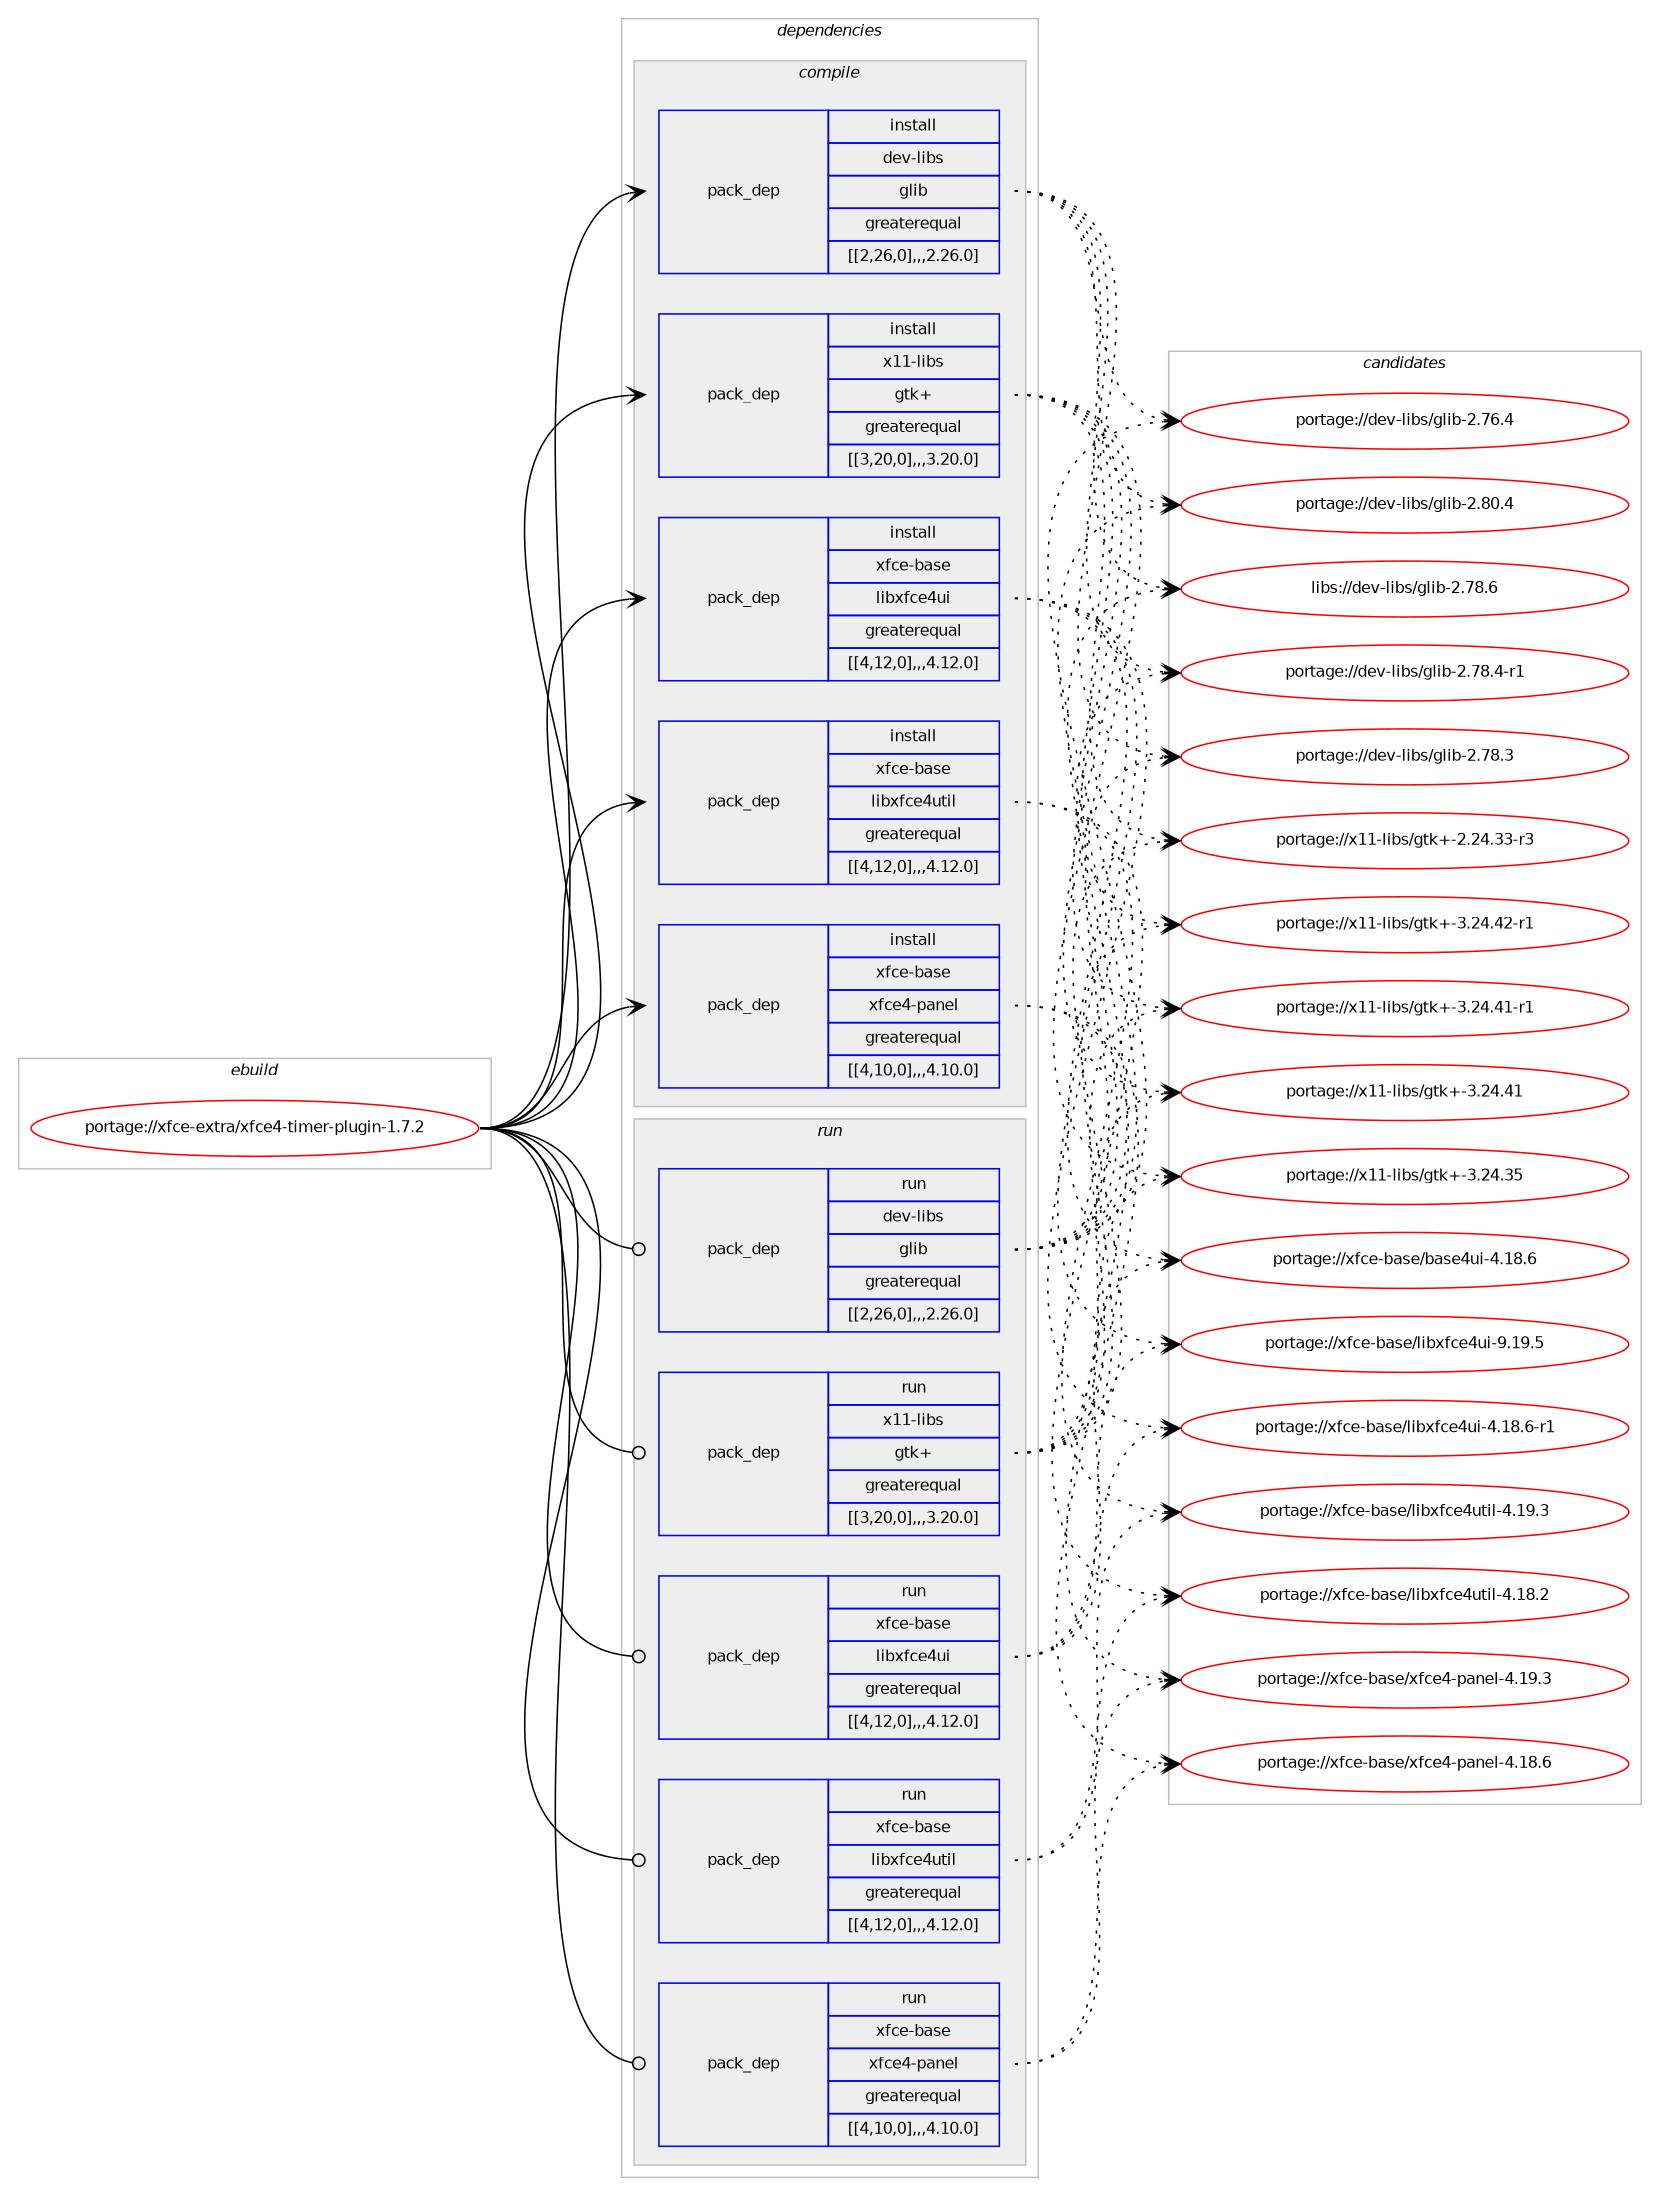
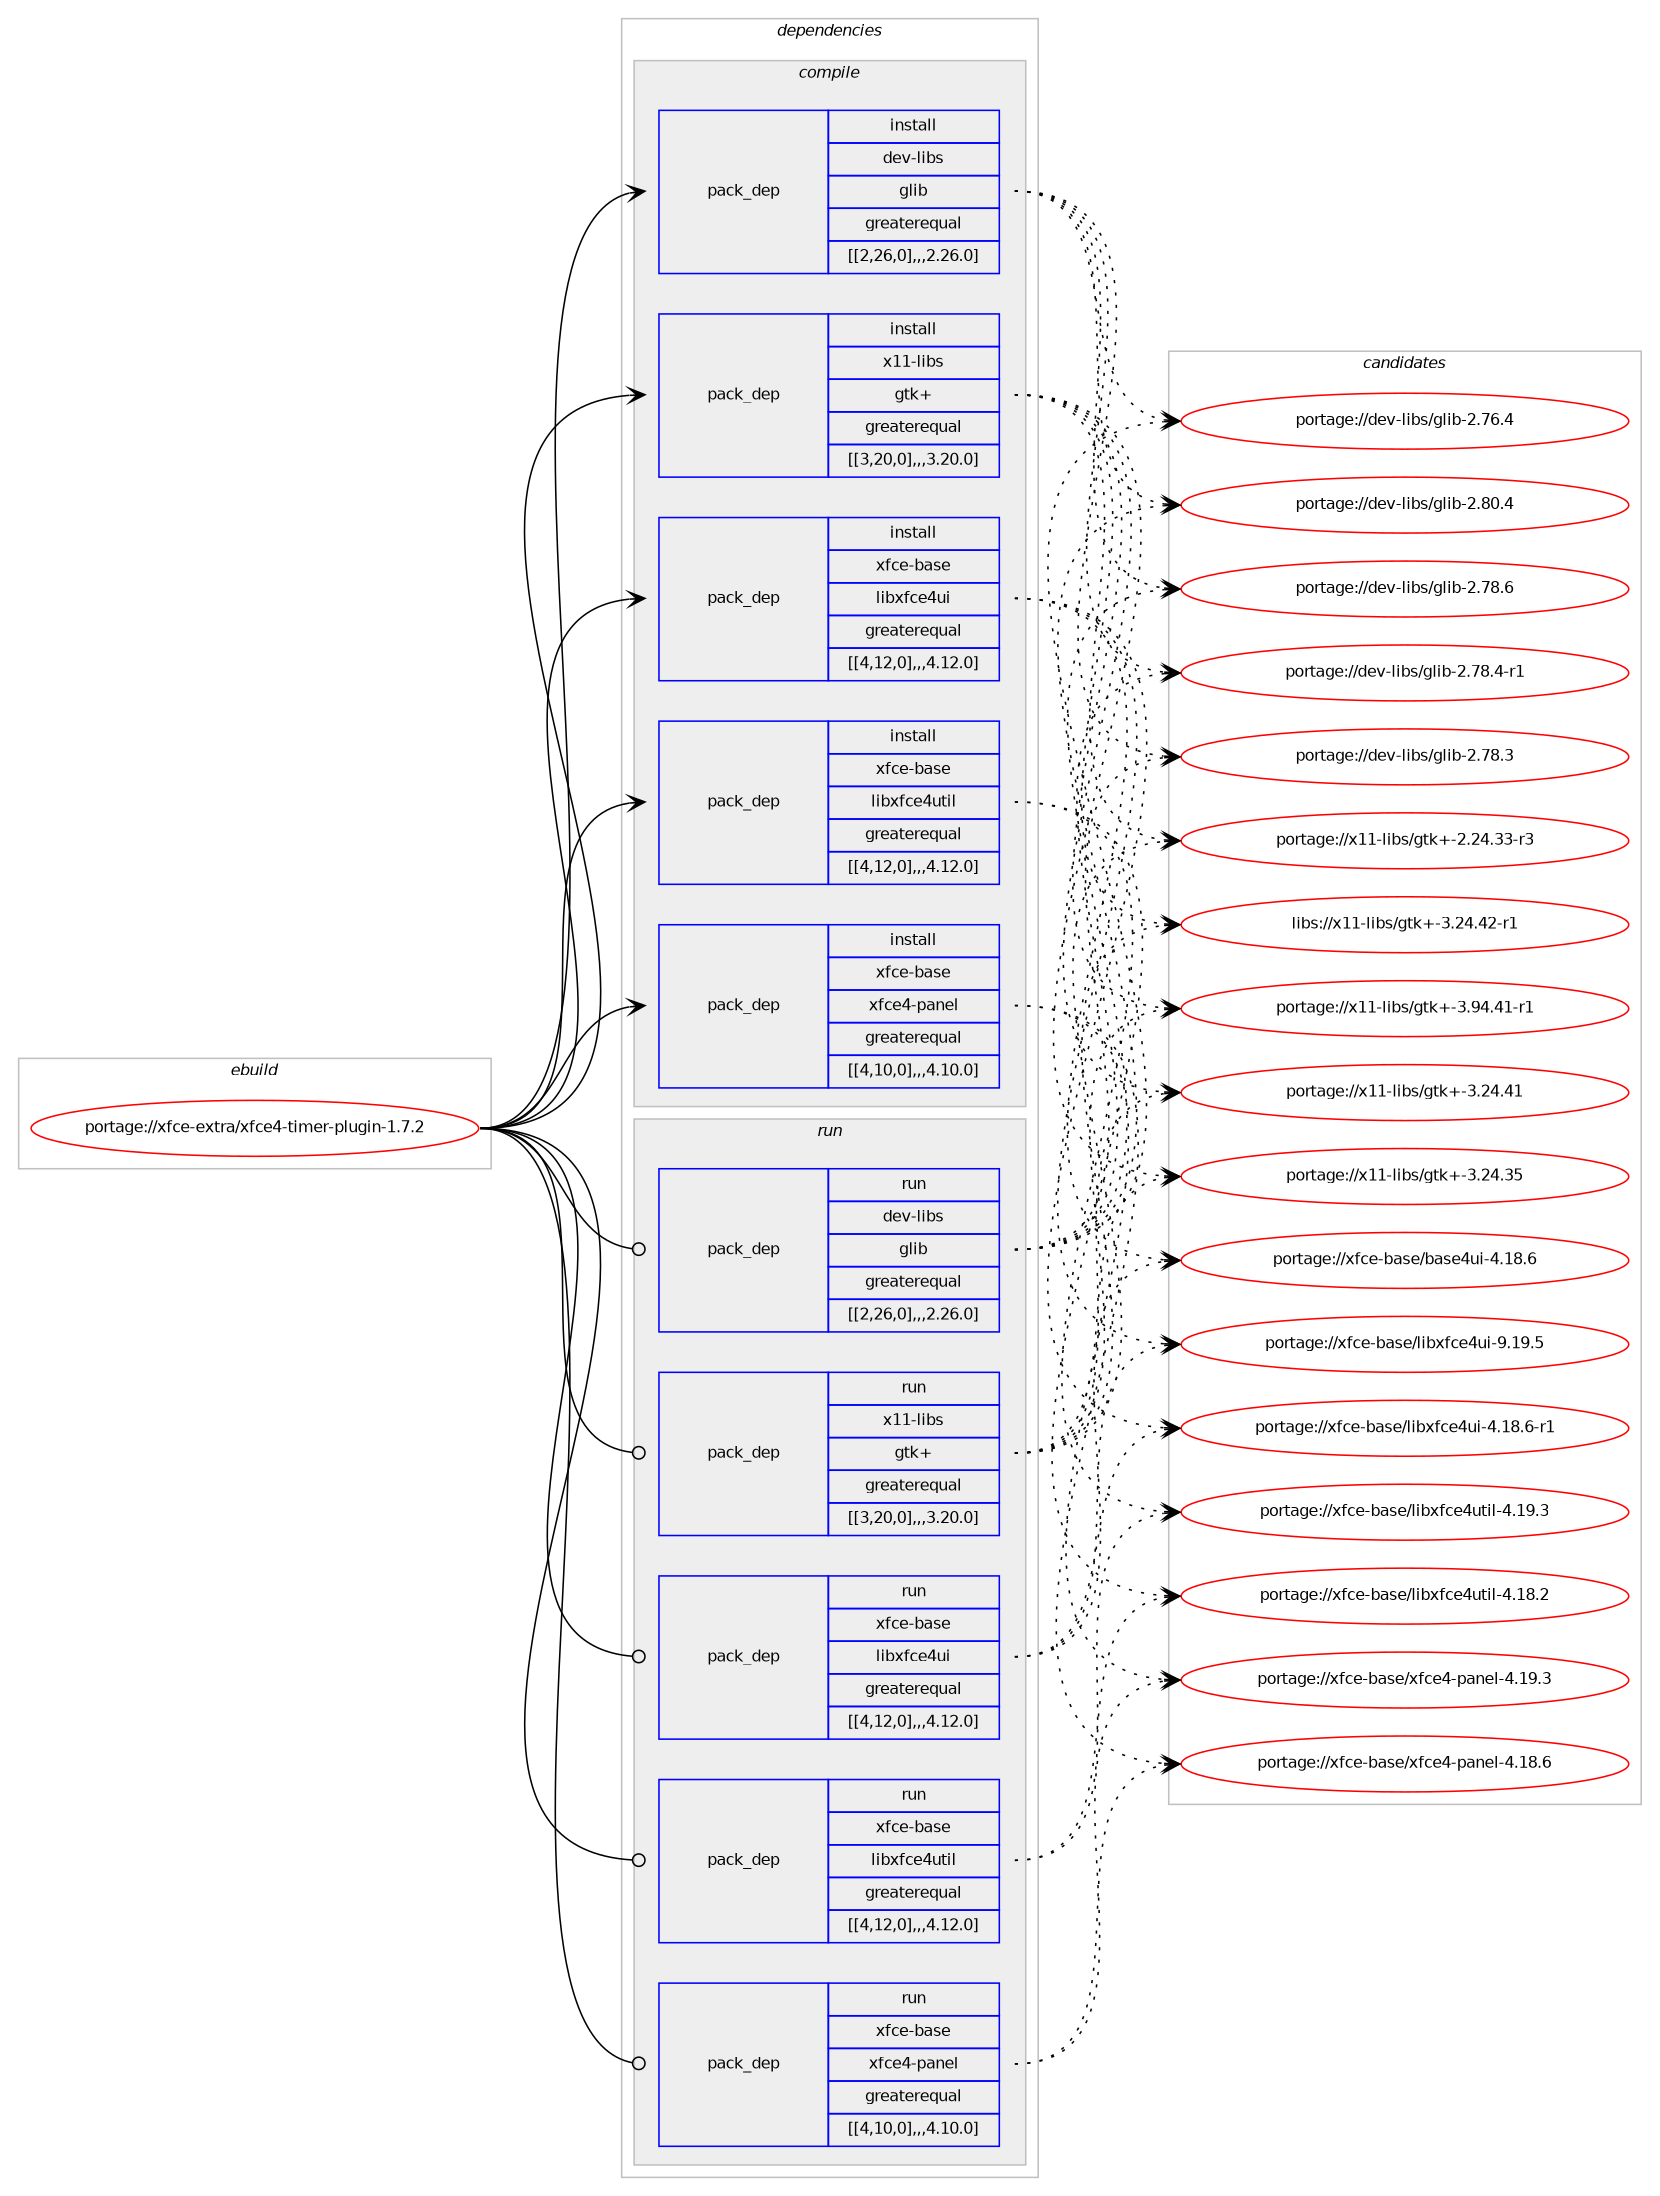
(1405, 589) -> (1405, 589)
(1405, 925) -> (1405, 925)
(1405, 1009) -> (1405, 1009)
